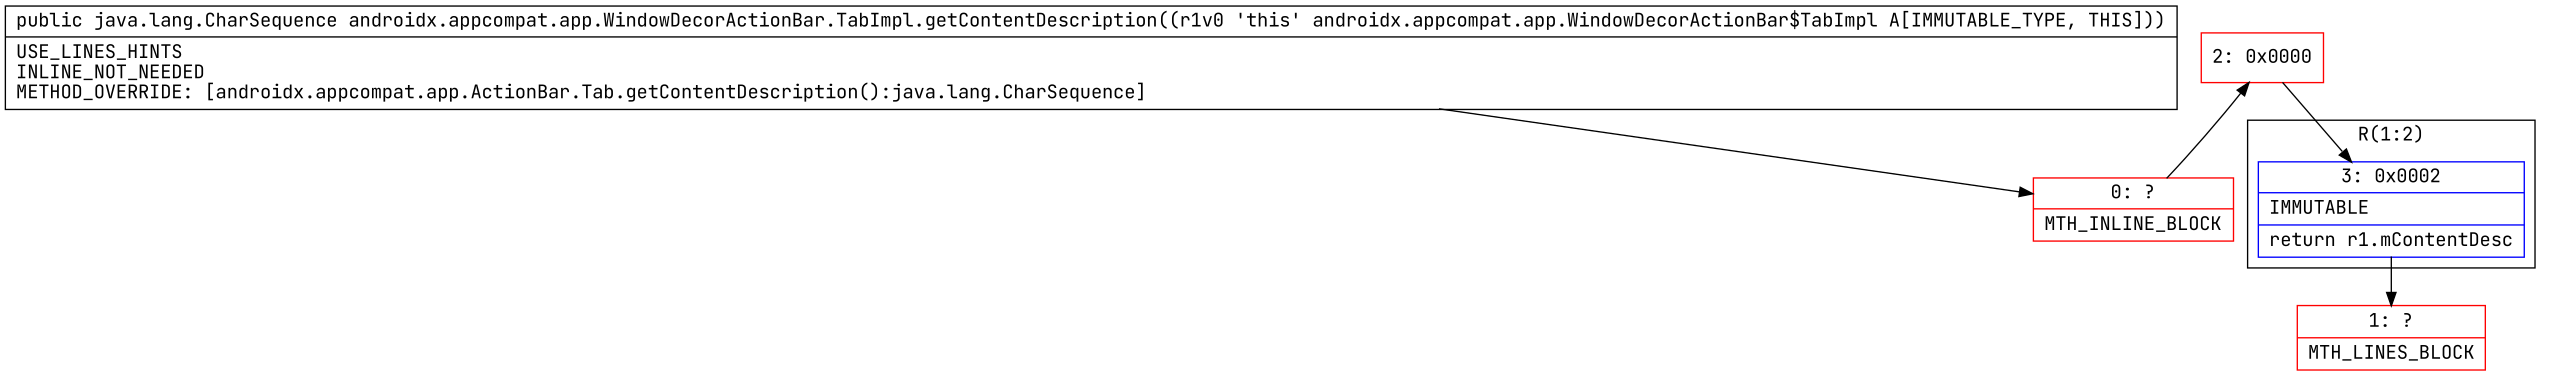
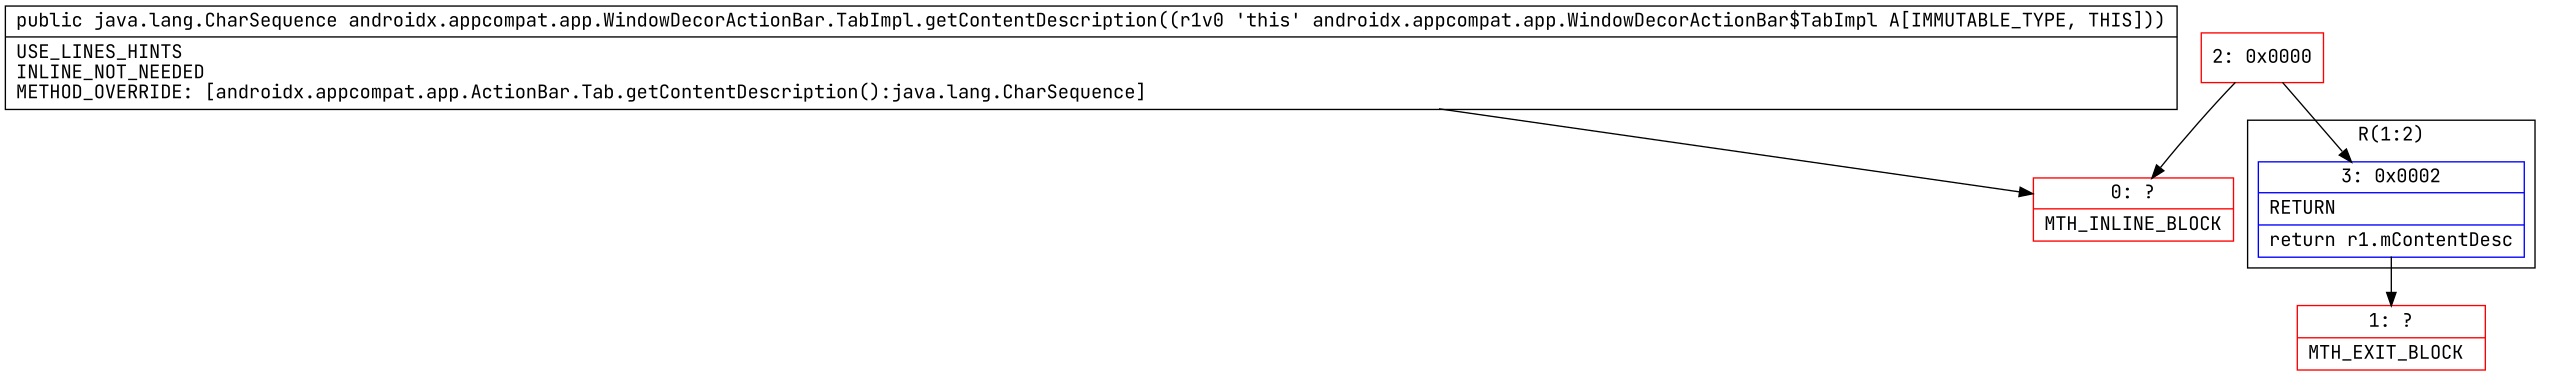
(2205, 136) -> (2197, 124)
(2319, 208) -> (2303, 208)
(2391, 353) -> (2386, 353)
